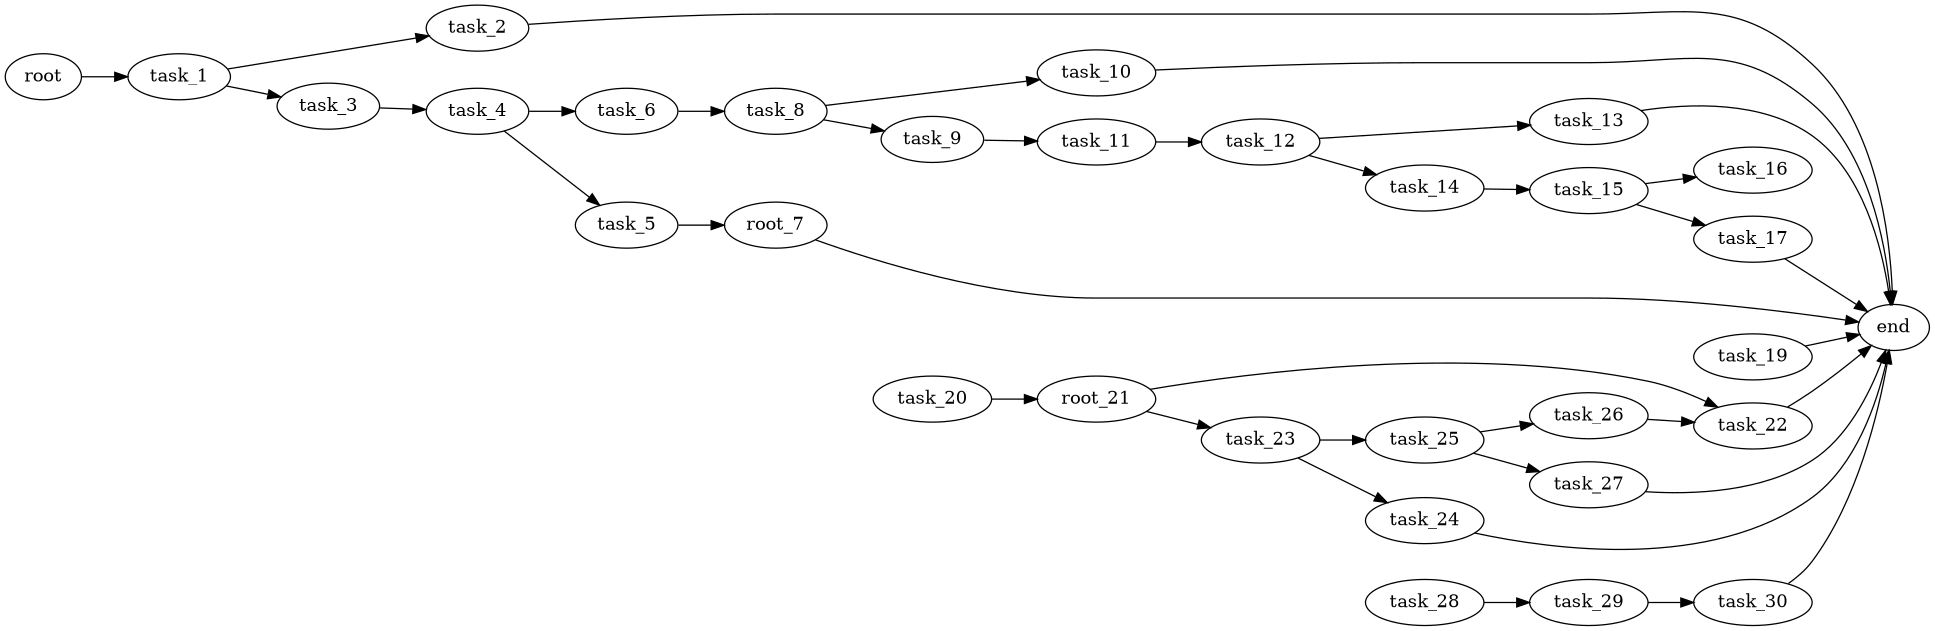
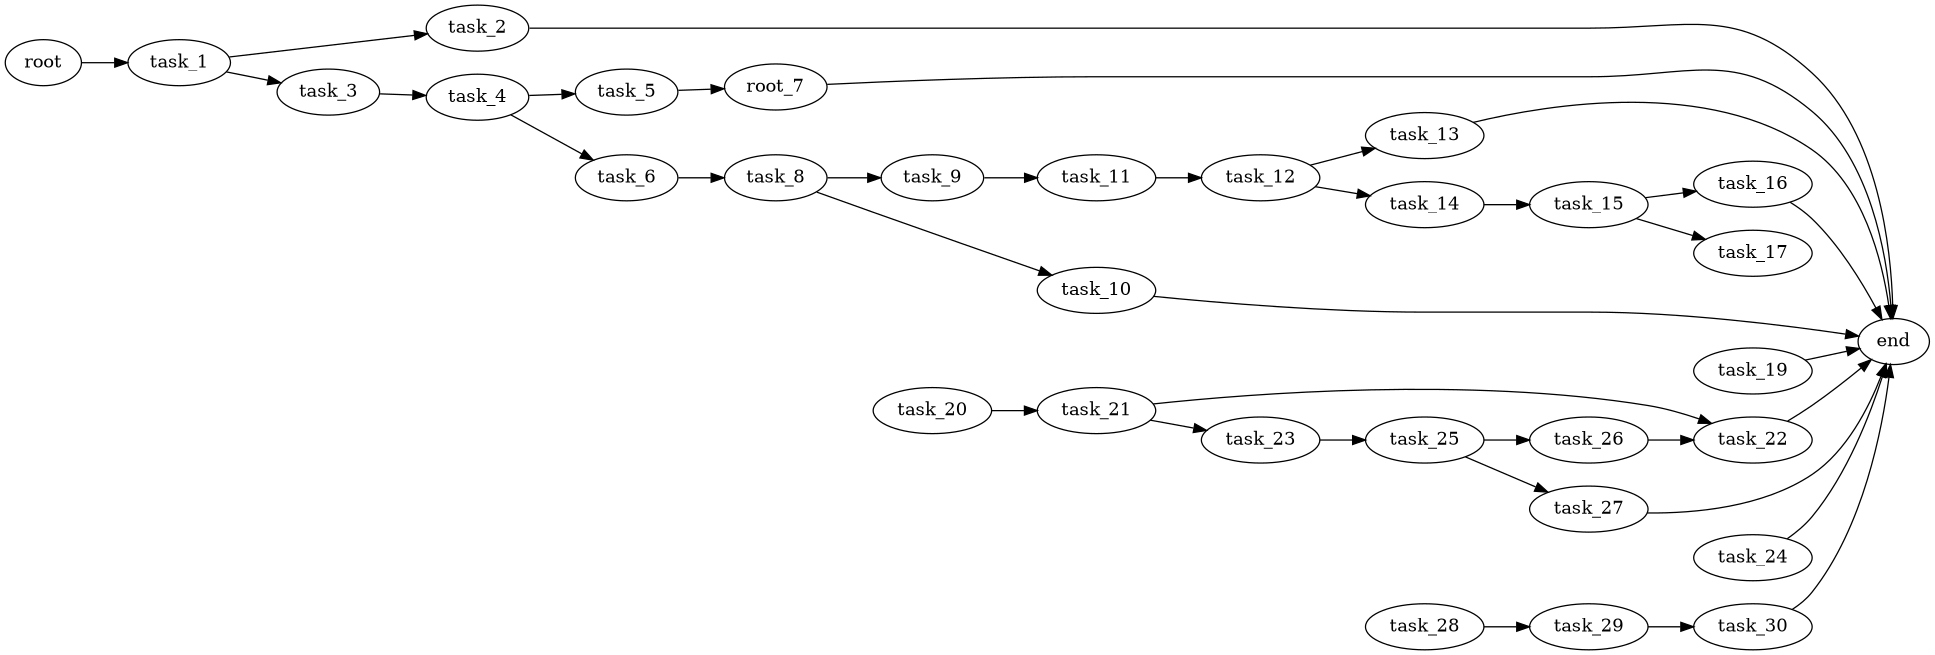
(1821, 282) -> (1839, 250)
(1097, 399) -> (1097, 411)
(1337, 477) -> none
